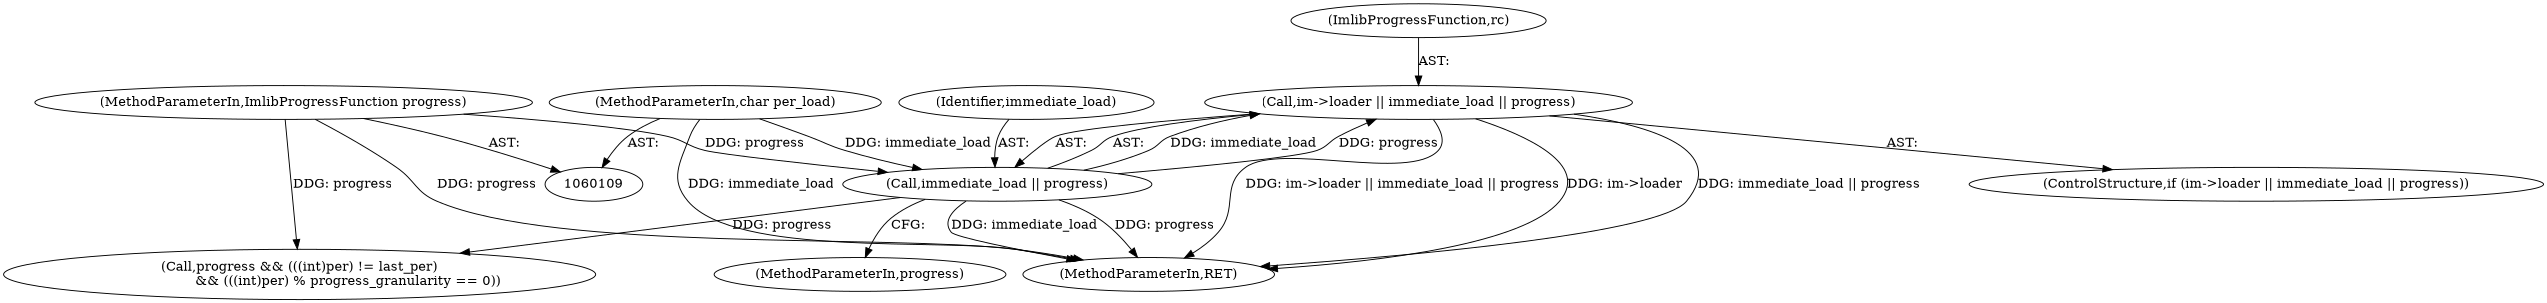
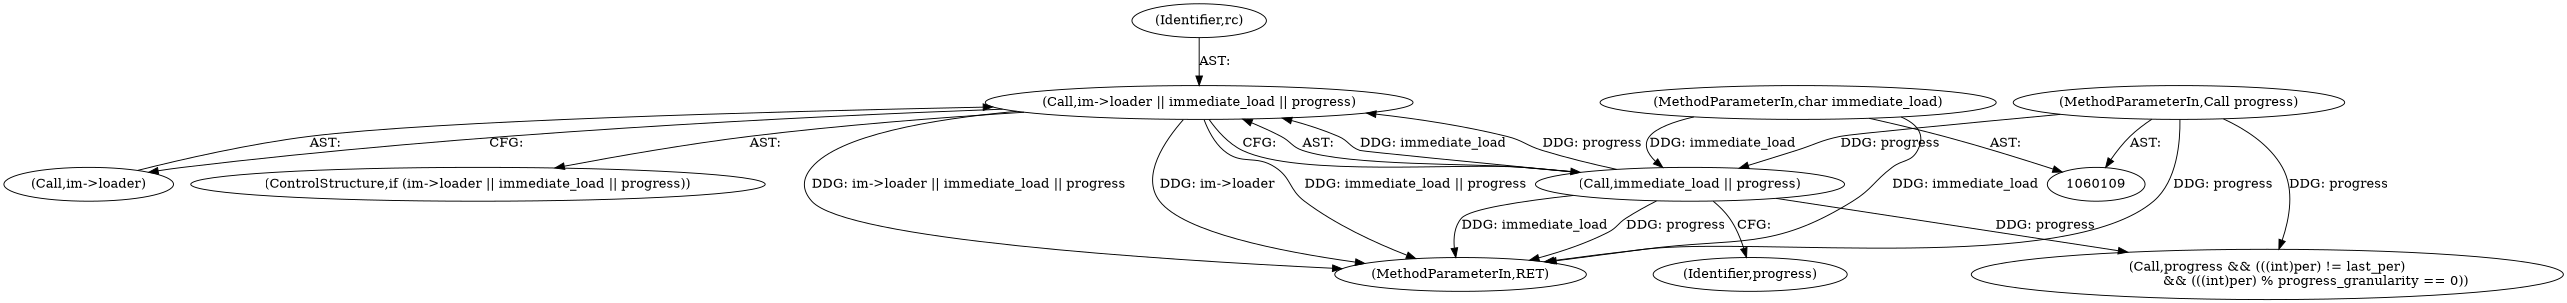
(1419, 21) -> (1199, 21)
(284, 102) -> (2179, 102)
(715, 102) -> (1798, 102)
(1027, 102) -> none
(1074, 143) -> (1262, 143)
none -> (89, 184)
(860, 274) -> (1750, 274)
